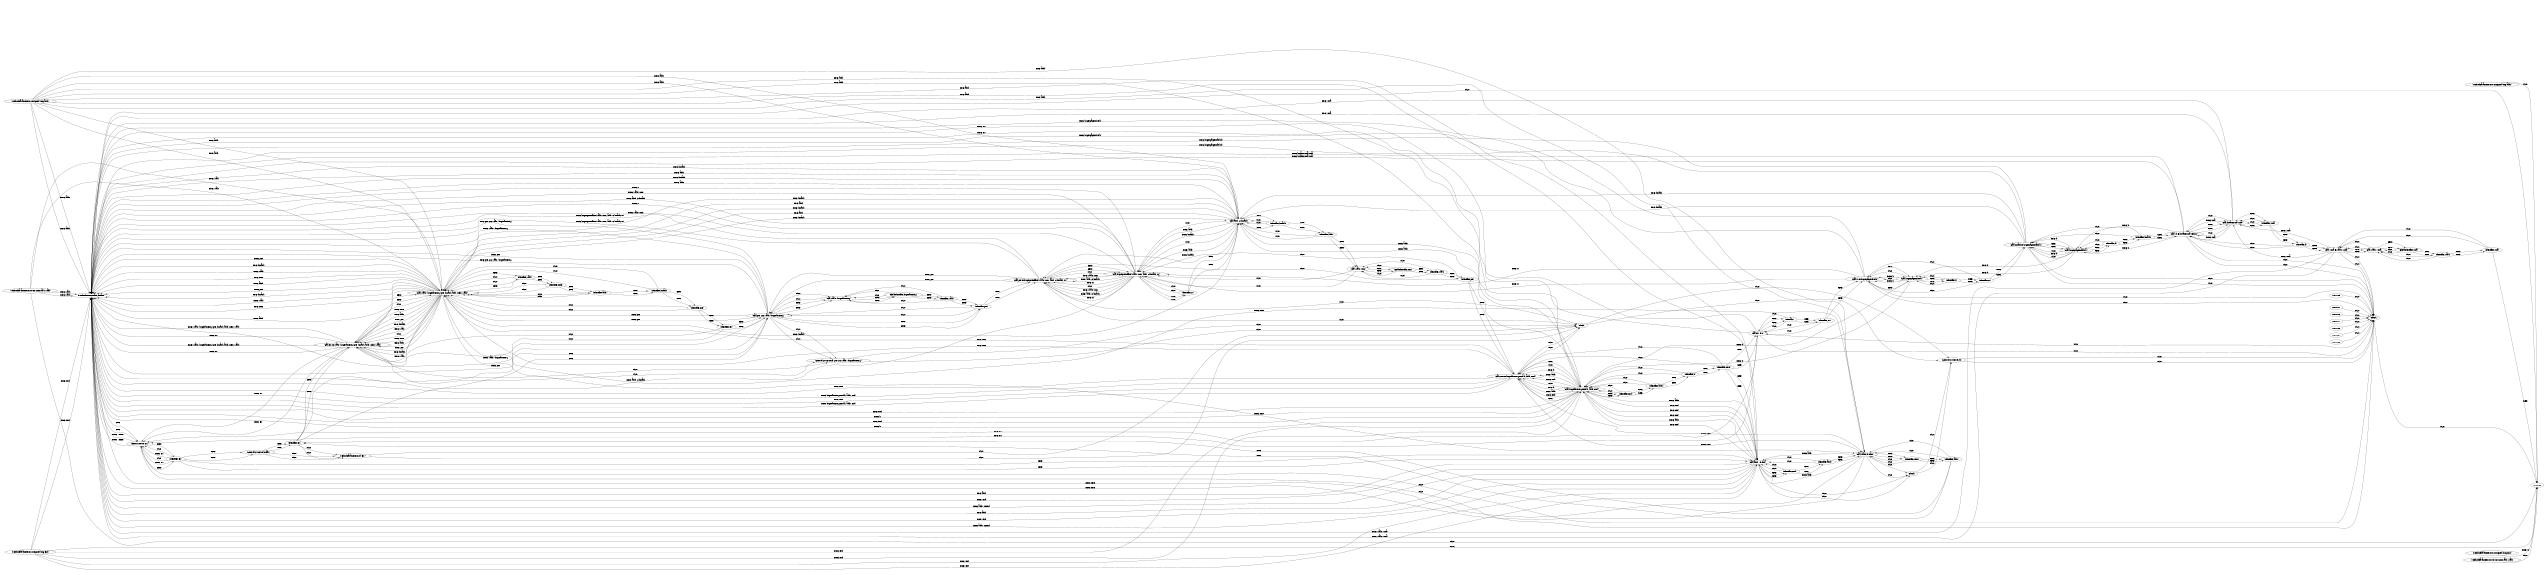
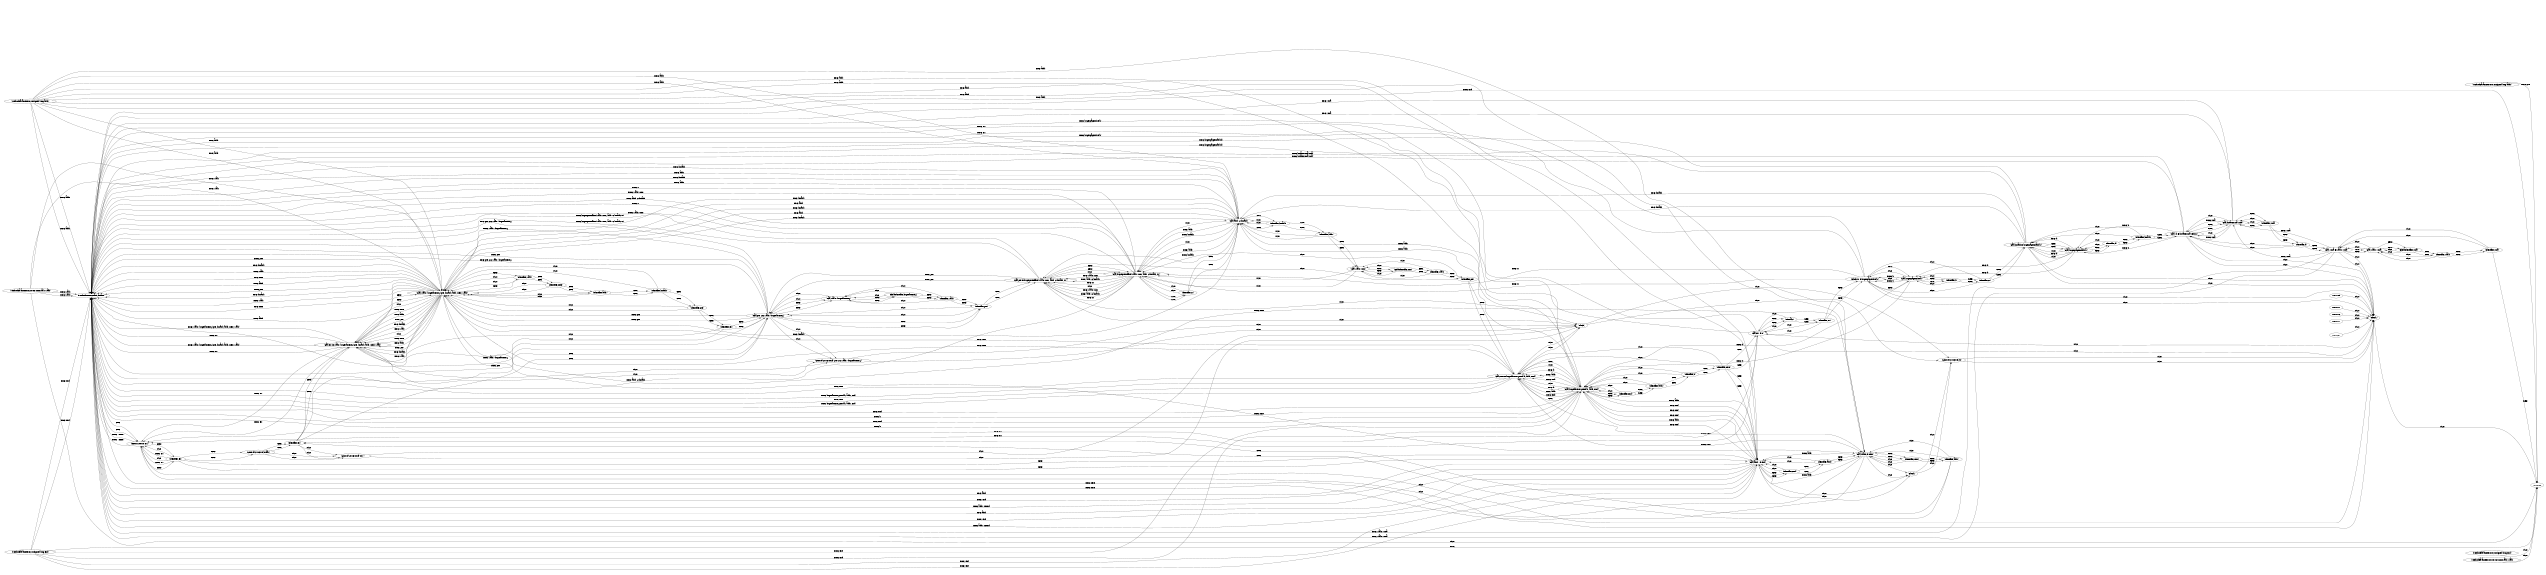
(2526, 84) -> (2526, 84)
(1468, 90) -> (1468, 90)
(1865, 279) -> (1865, 279)
(2336, 328) -> none
(2336, 342) -> none
(353, 456) -> (353, 456)
(2526, 550) -> (2526, 550)
